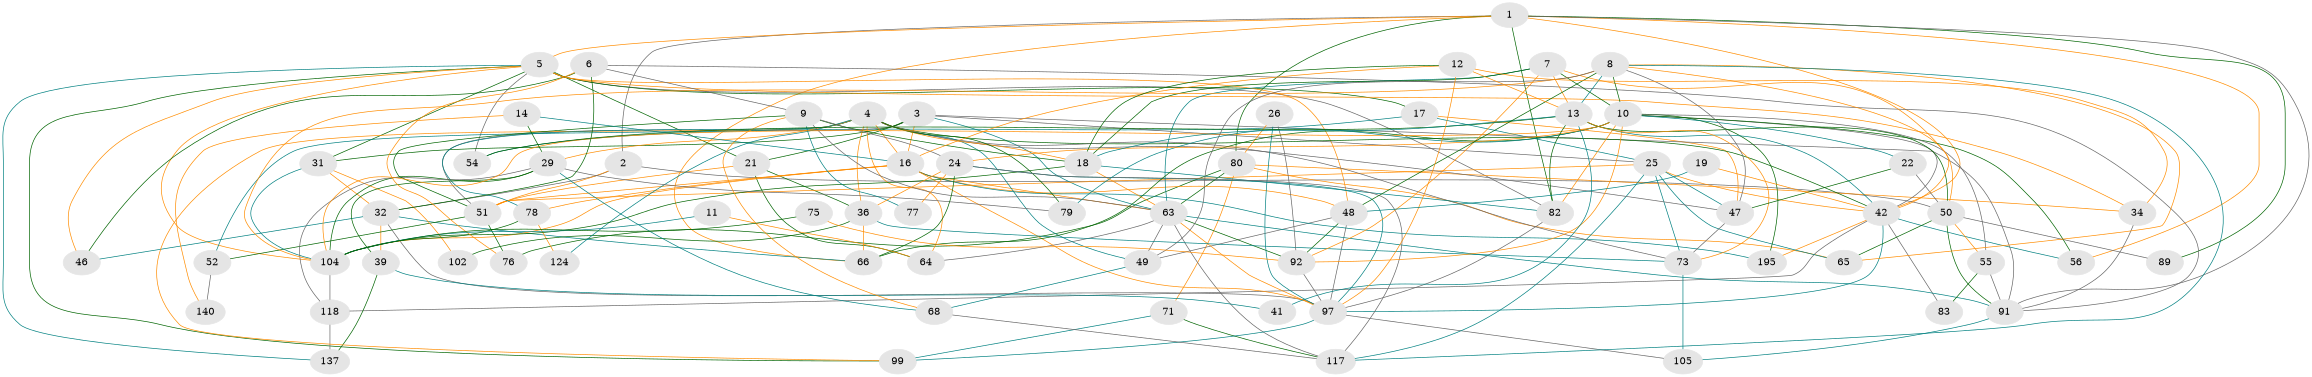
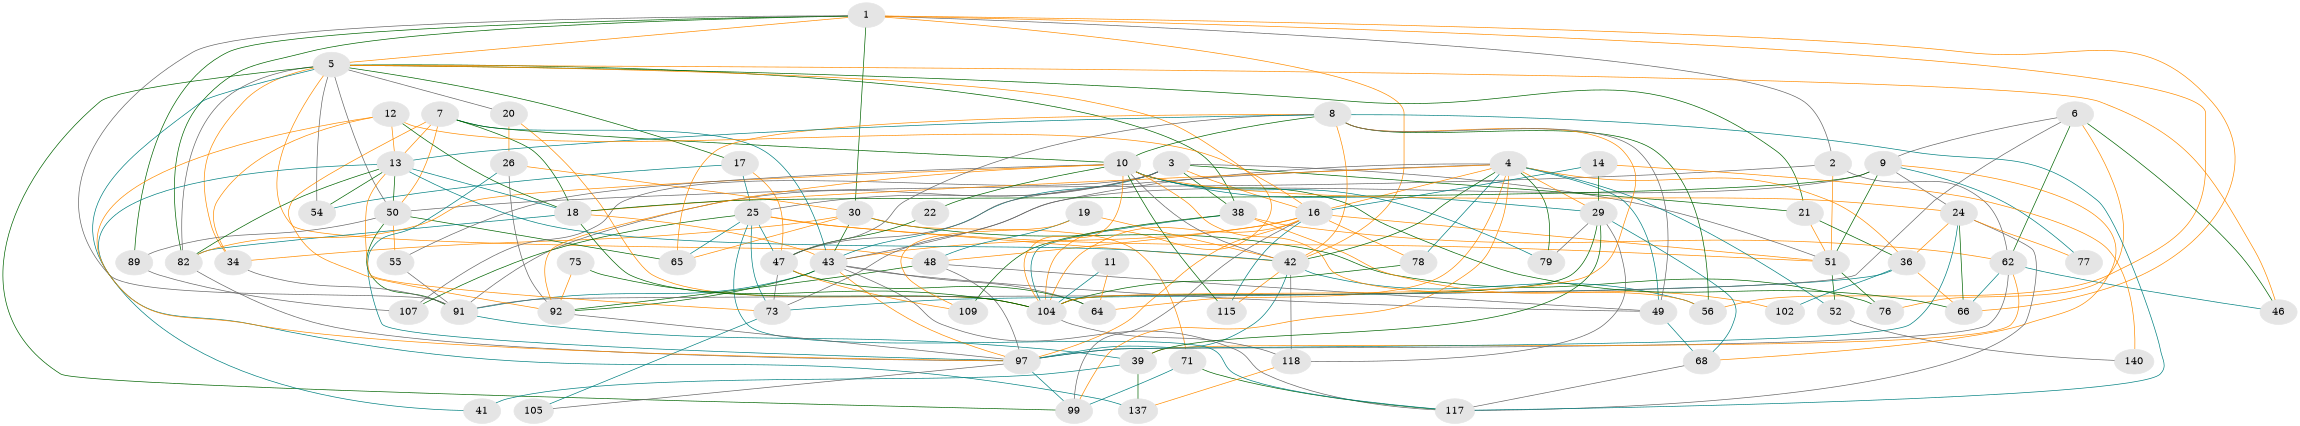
(1526, 113) -> (1630, 139)
none -> (509, 114)
(1788, 132) -> (1040, 180)
(1970, 153) -> (1329, 267)
(318, 164) -> (1238, 213)
(1237, 164) -> (855, 213)
(1923, 183) -> (356, 141)
none -> (1357, 197)
(381, 213) -> (2008, 263)
(1169, 213) -> (829, 263)
(789, 225) -> (938, 287)
(652, 238) -> (1846, 287)
(560, 263) -> none
(1767, 263) -> (1227, 312)
none -> (1170, 310)
none -> (409, 312)
none -> (968, 312)
(1944, 312) -> none
(330, 337) -> (1215, 386)
(1847, 345) -> (750, 338)
